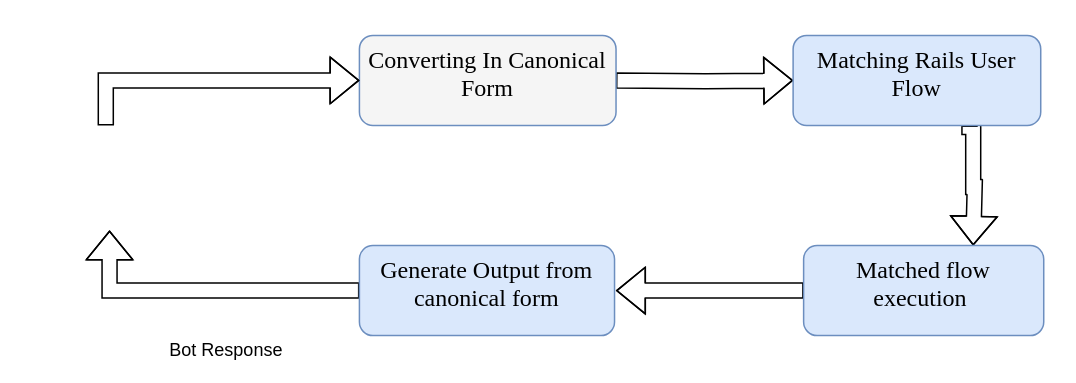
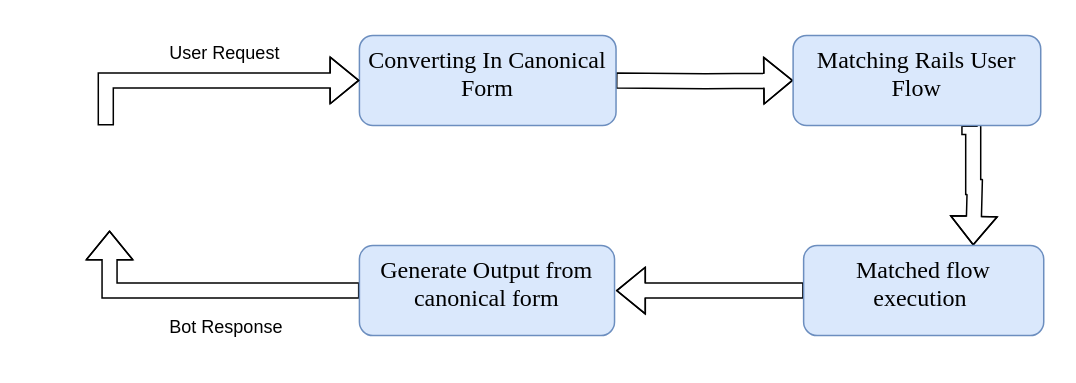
none -> (224, 53)
(488, 80) -> (488, 80)
(226, 350) -> (226, 328)
